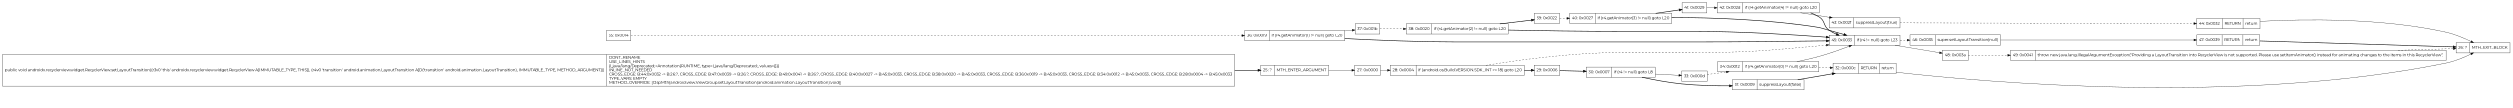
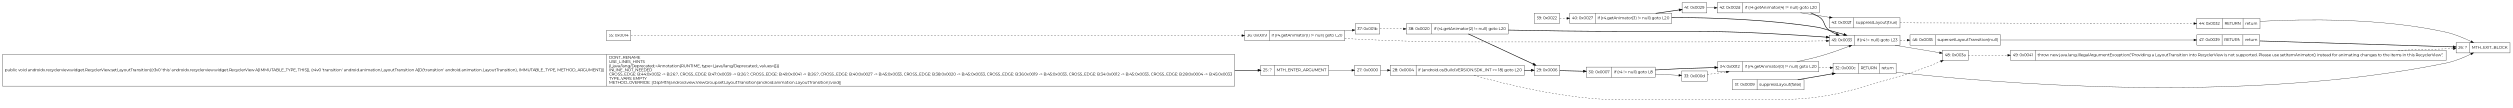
(1516, 22) -> (1501, 49)
(1586, 42) -> (1586, 42)
(1656, 53) -> (1709, 100)
(1685, 84) -> (1685, 68)
